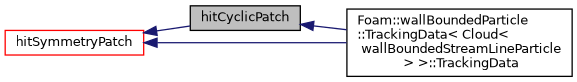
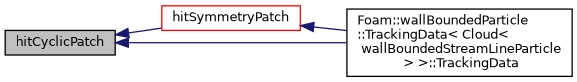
(173, 28) -> (145, 31)
